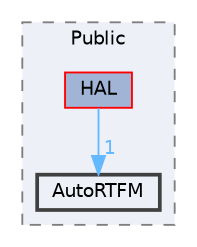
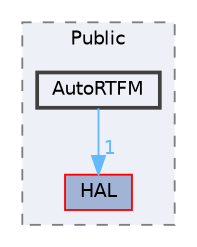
(98, 132) -> (98, 132)
